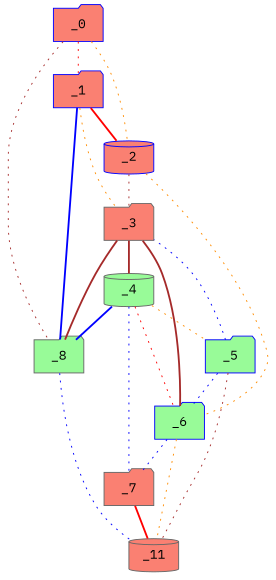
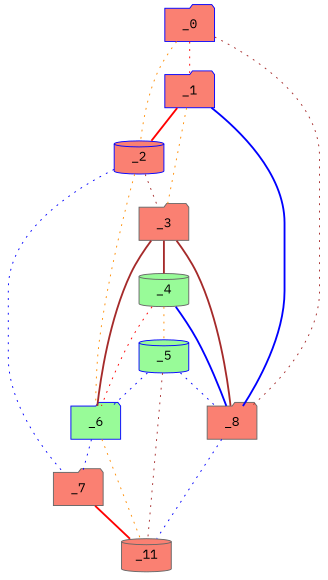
(199, 283) -> (198, 389)
(59, 356) -> (232, 423)
(230, 356) -> (164, 356)
(129, 389) -> (8, 304)
